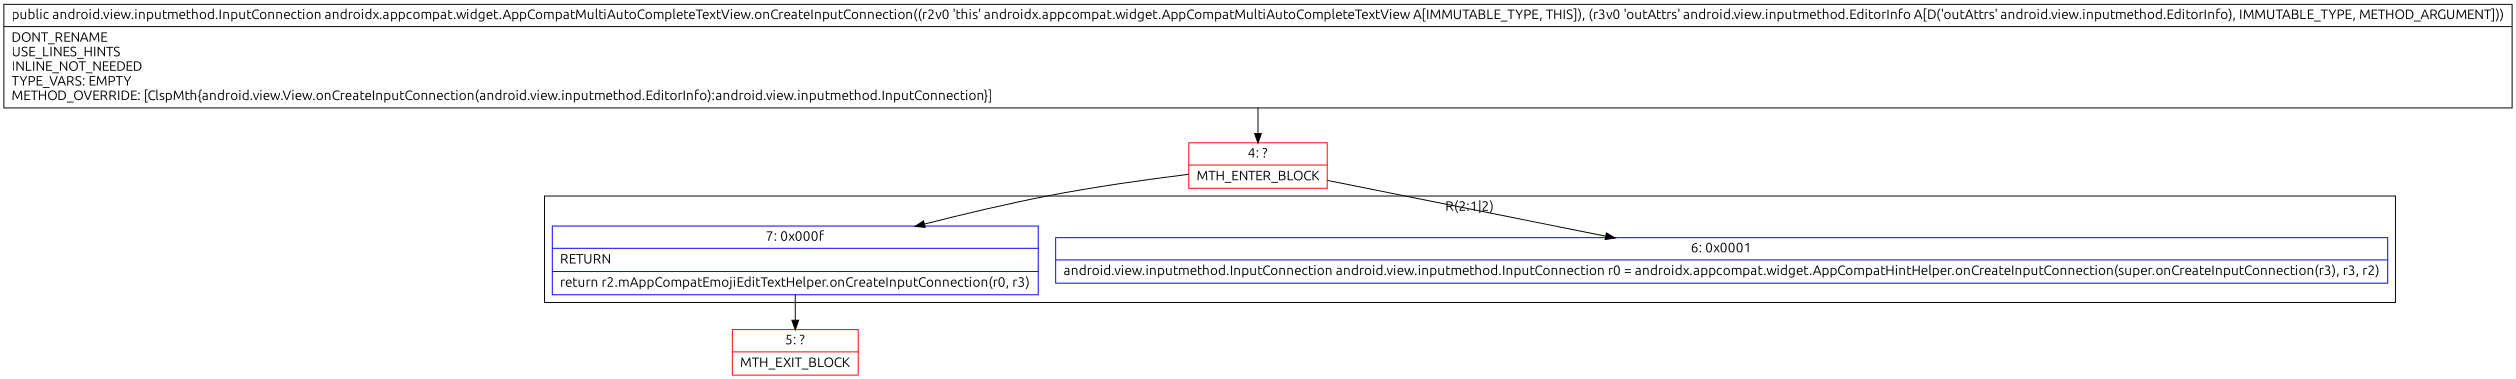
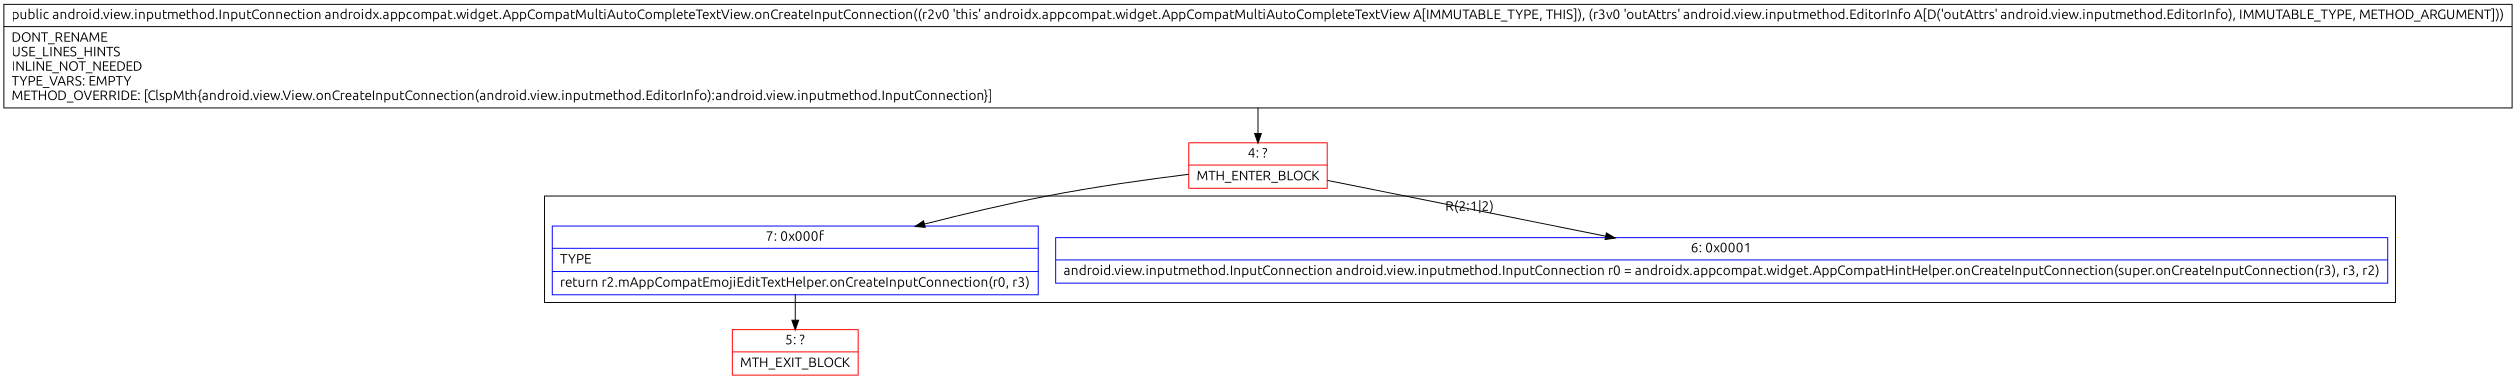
(586, 259) -> (576, 259)
